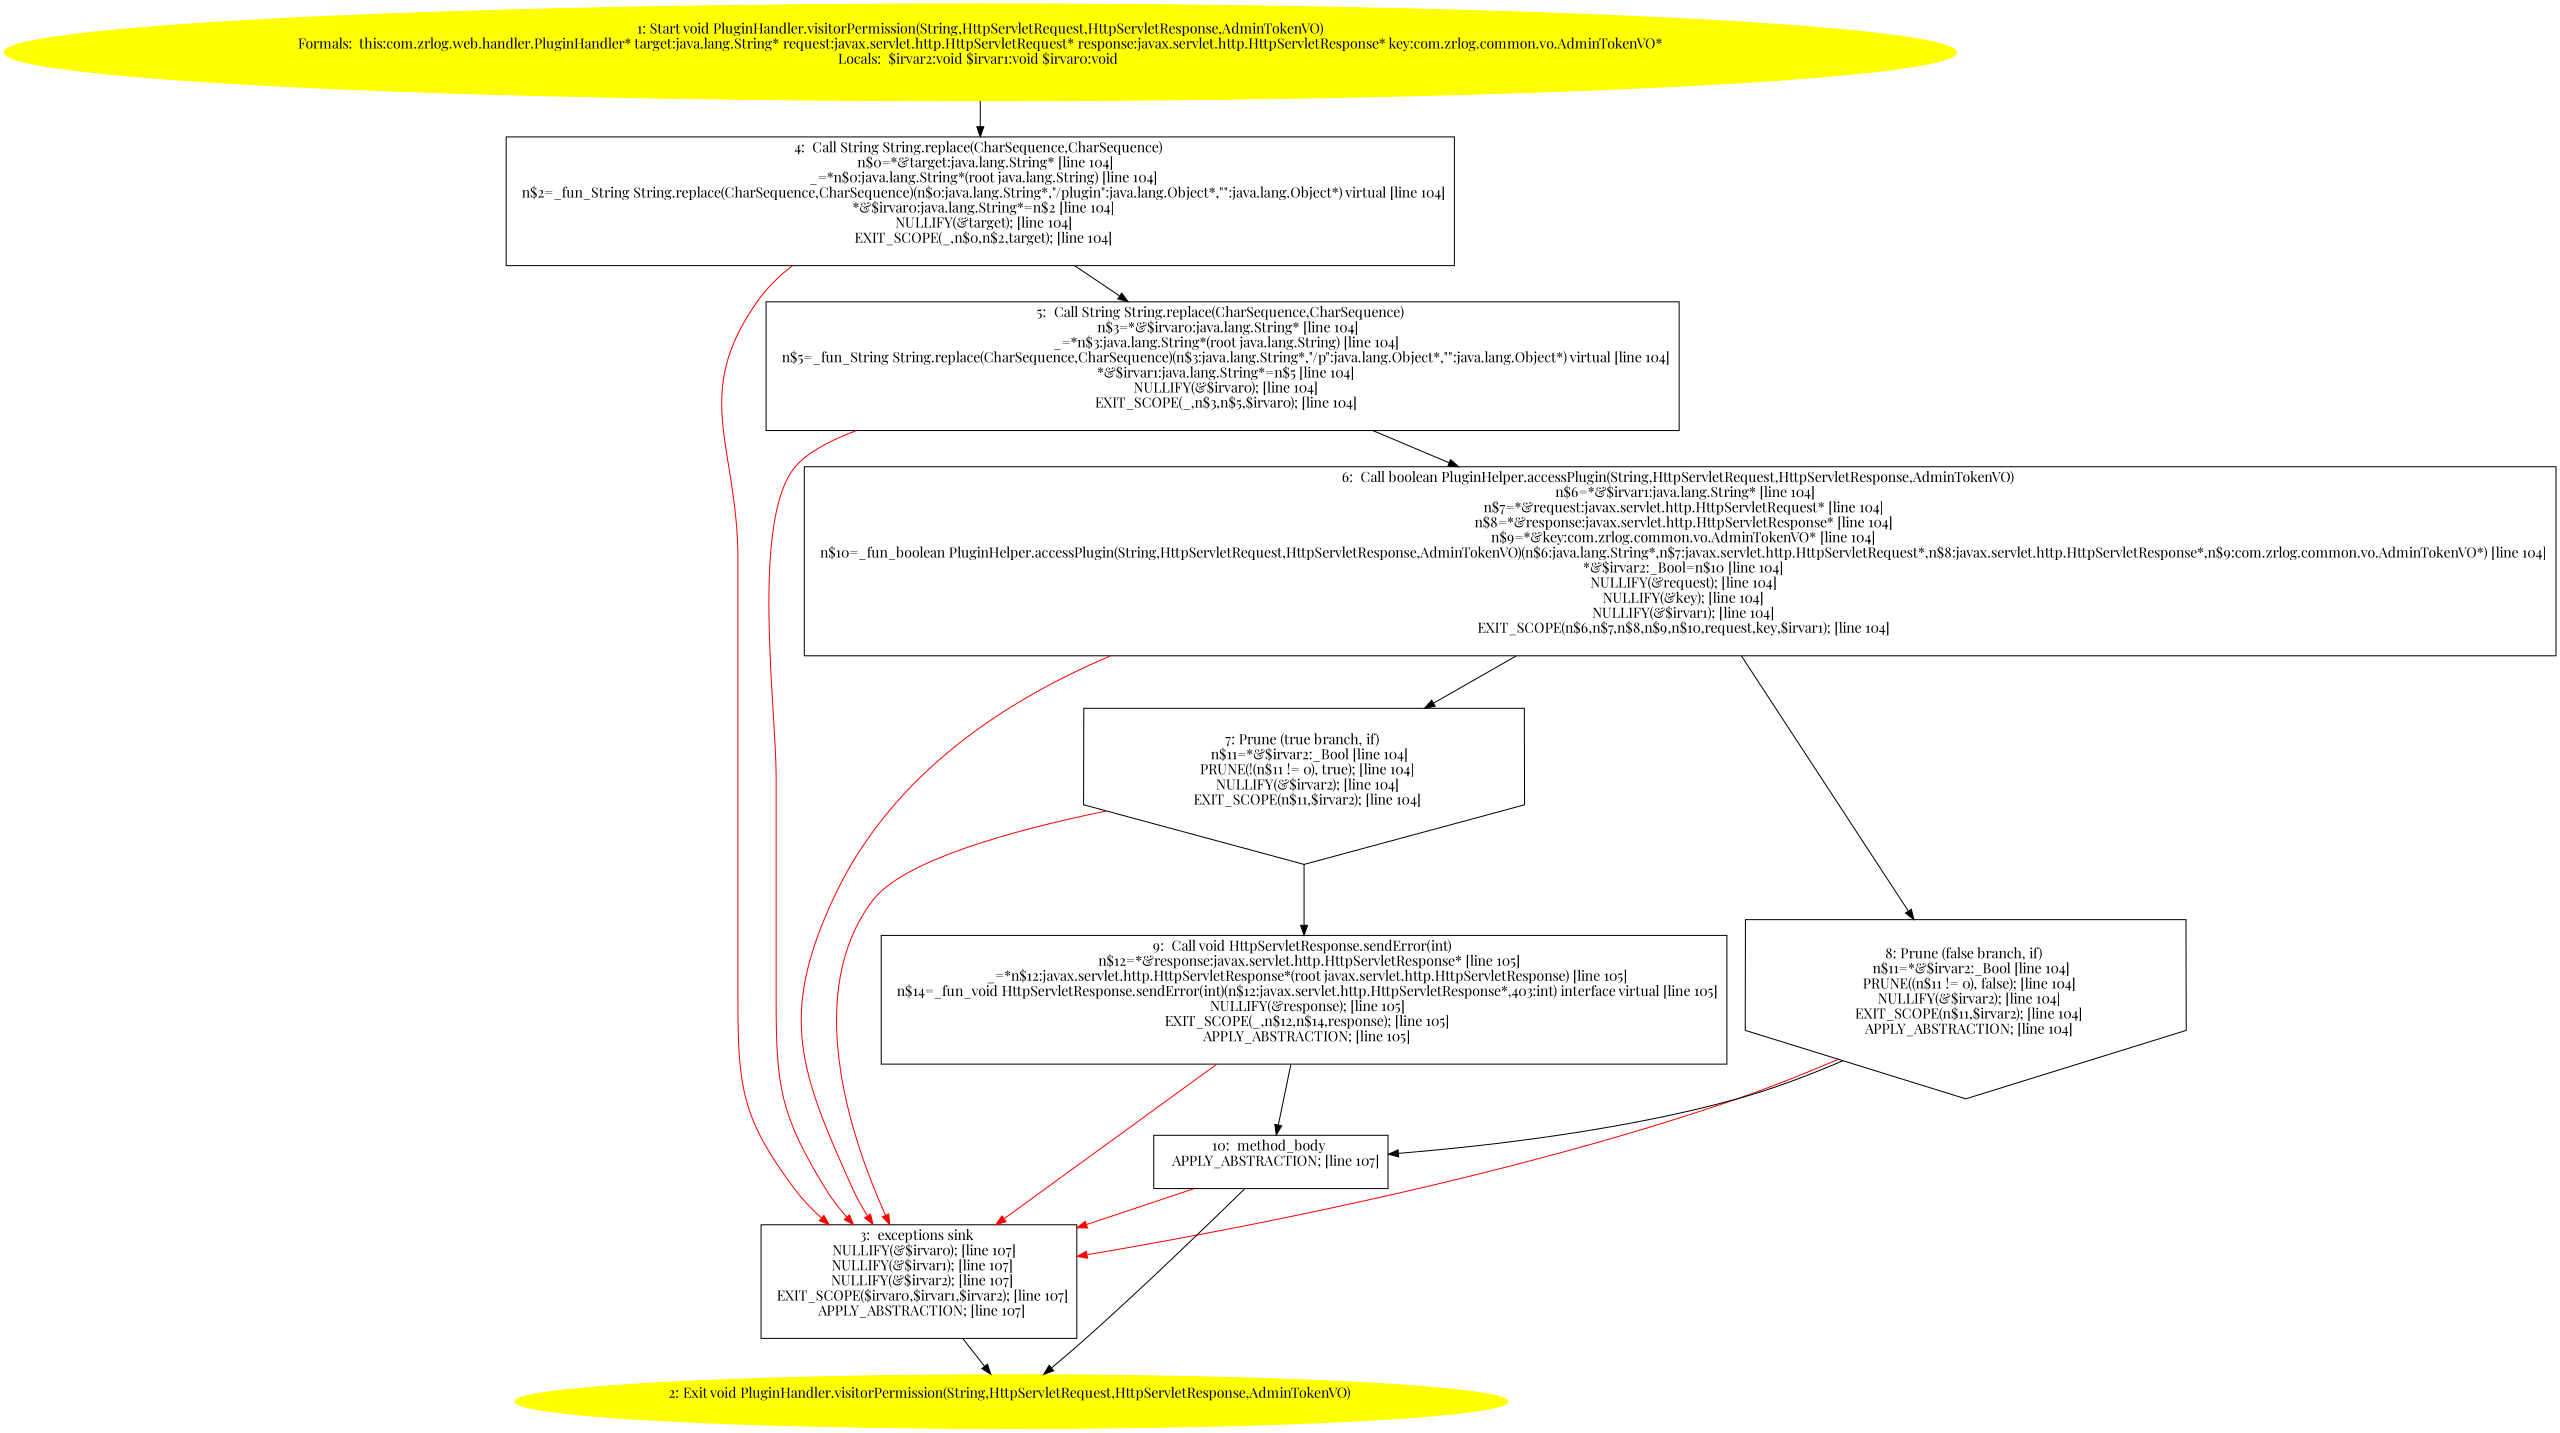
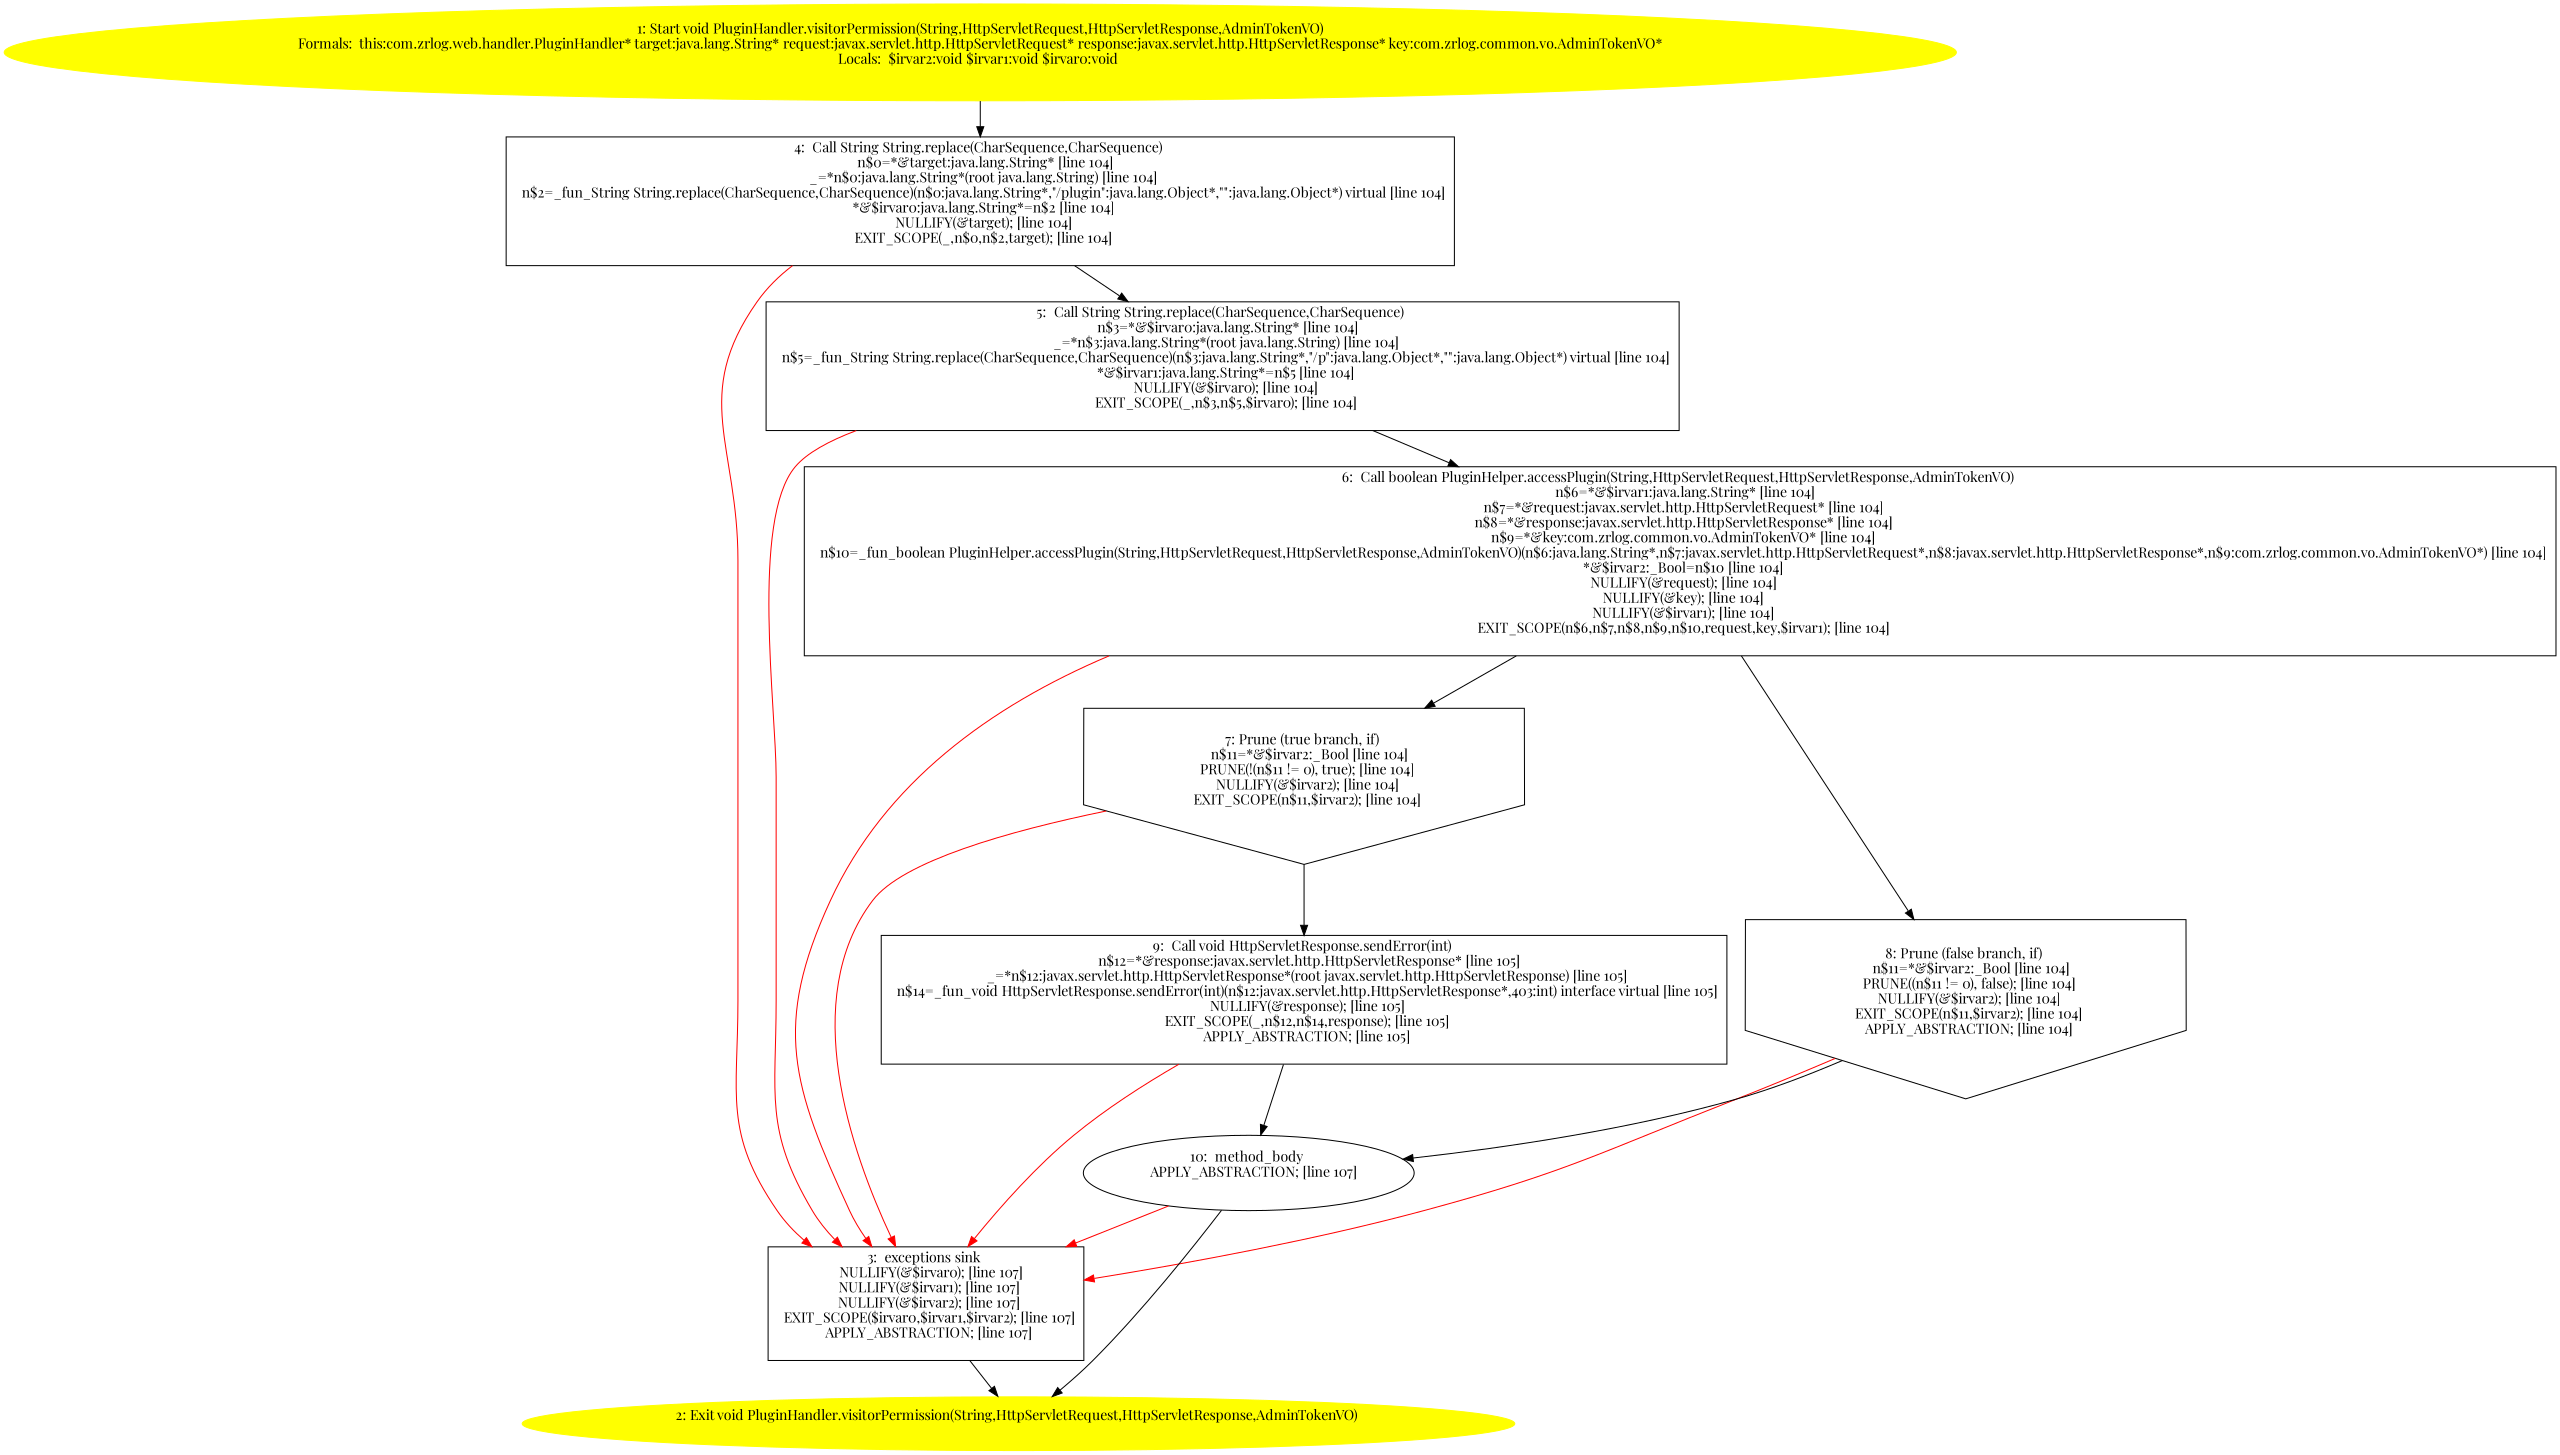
(1271, 1162) -> (1249, 1173)
